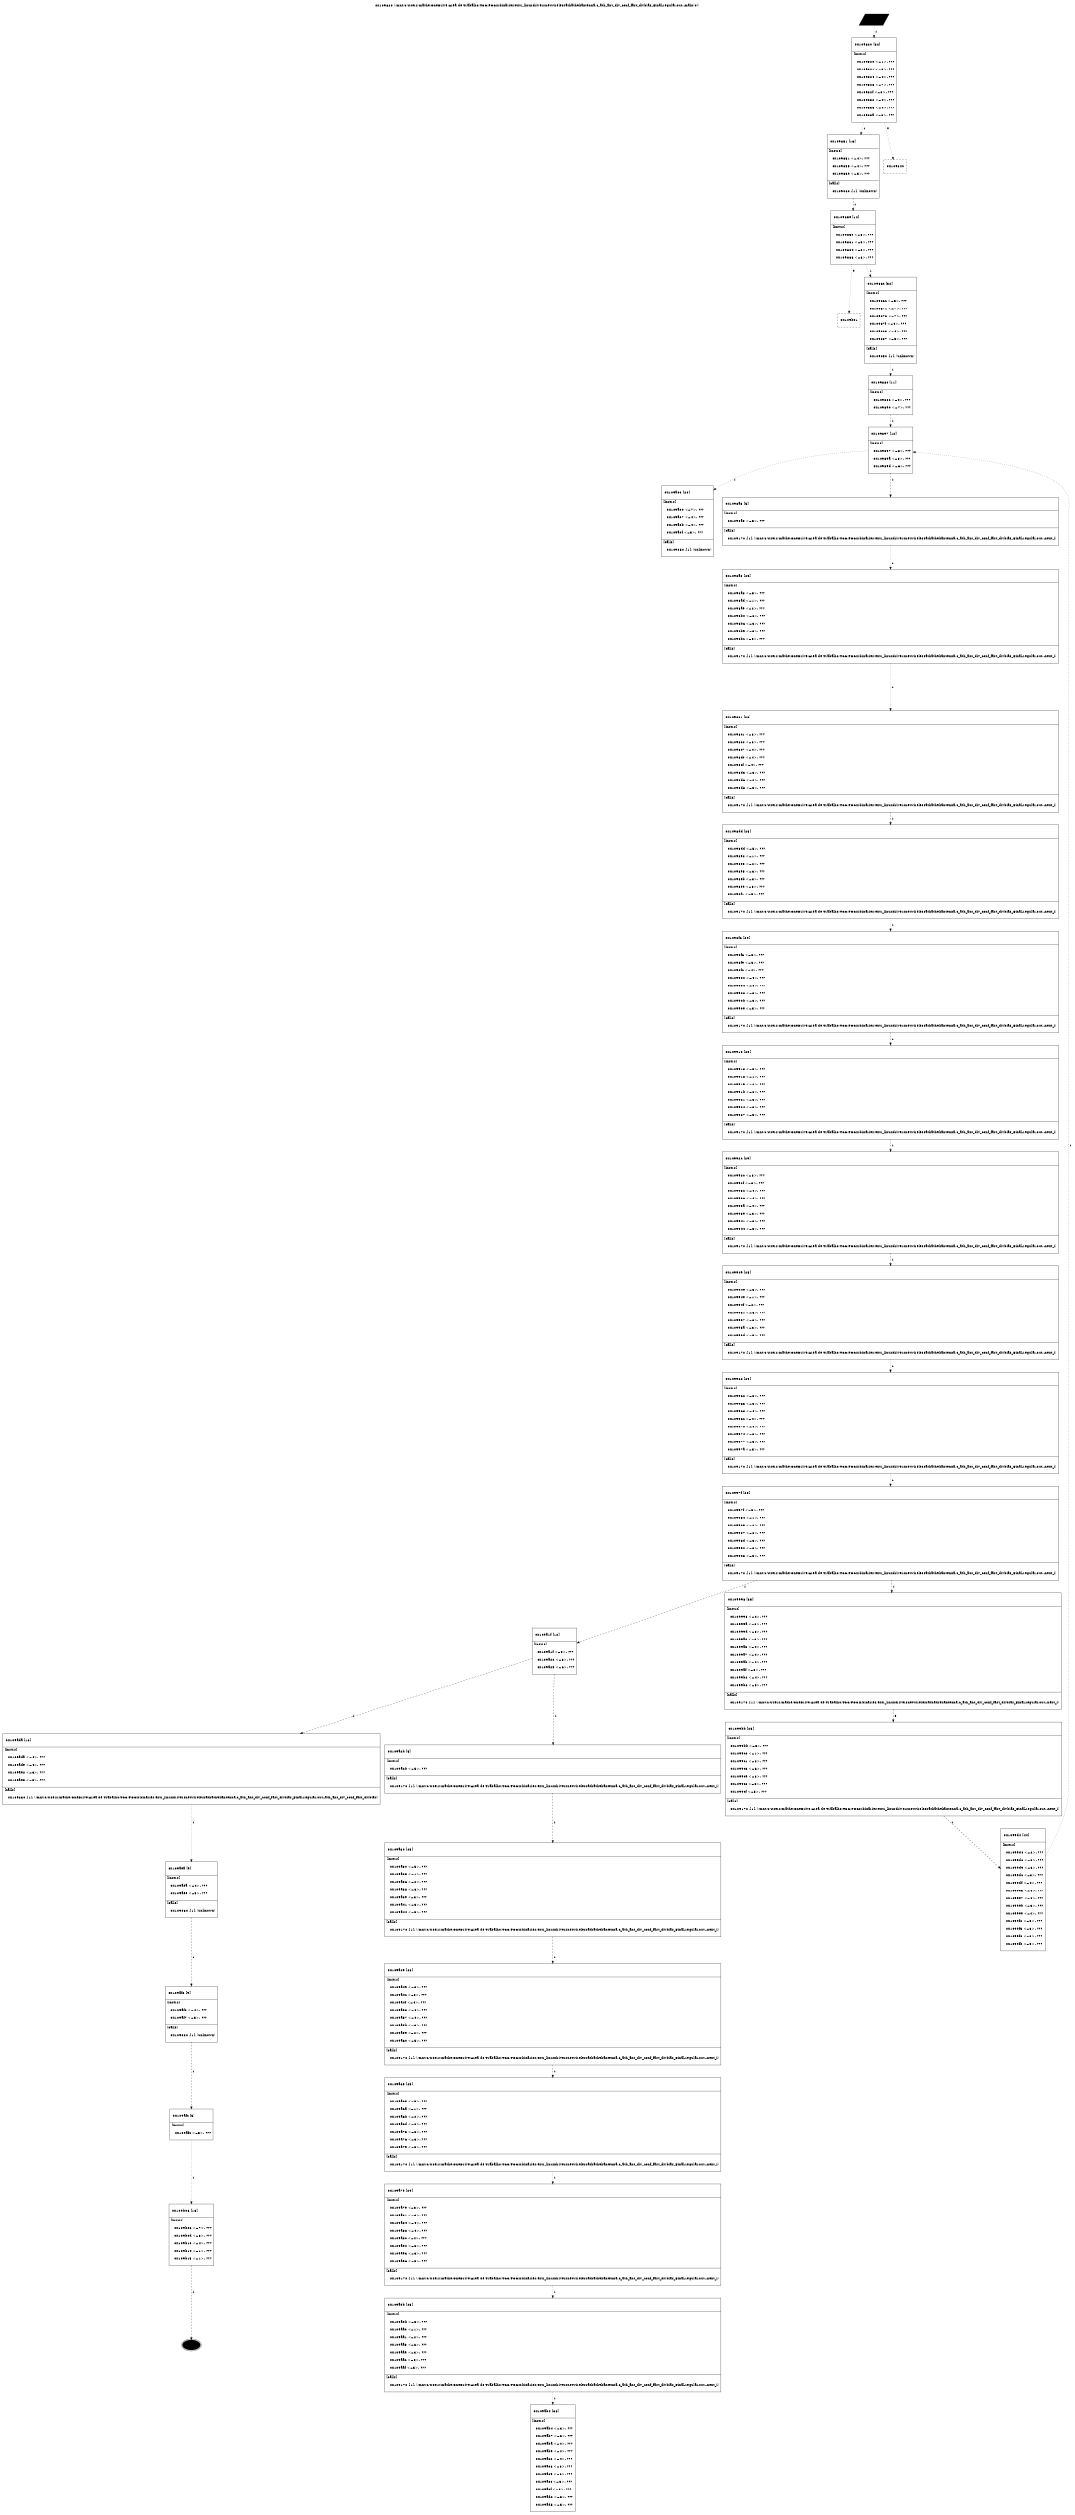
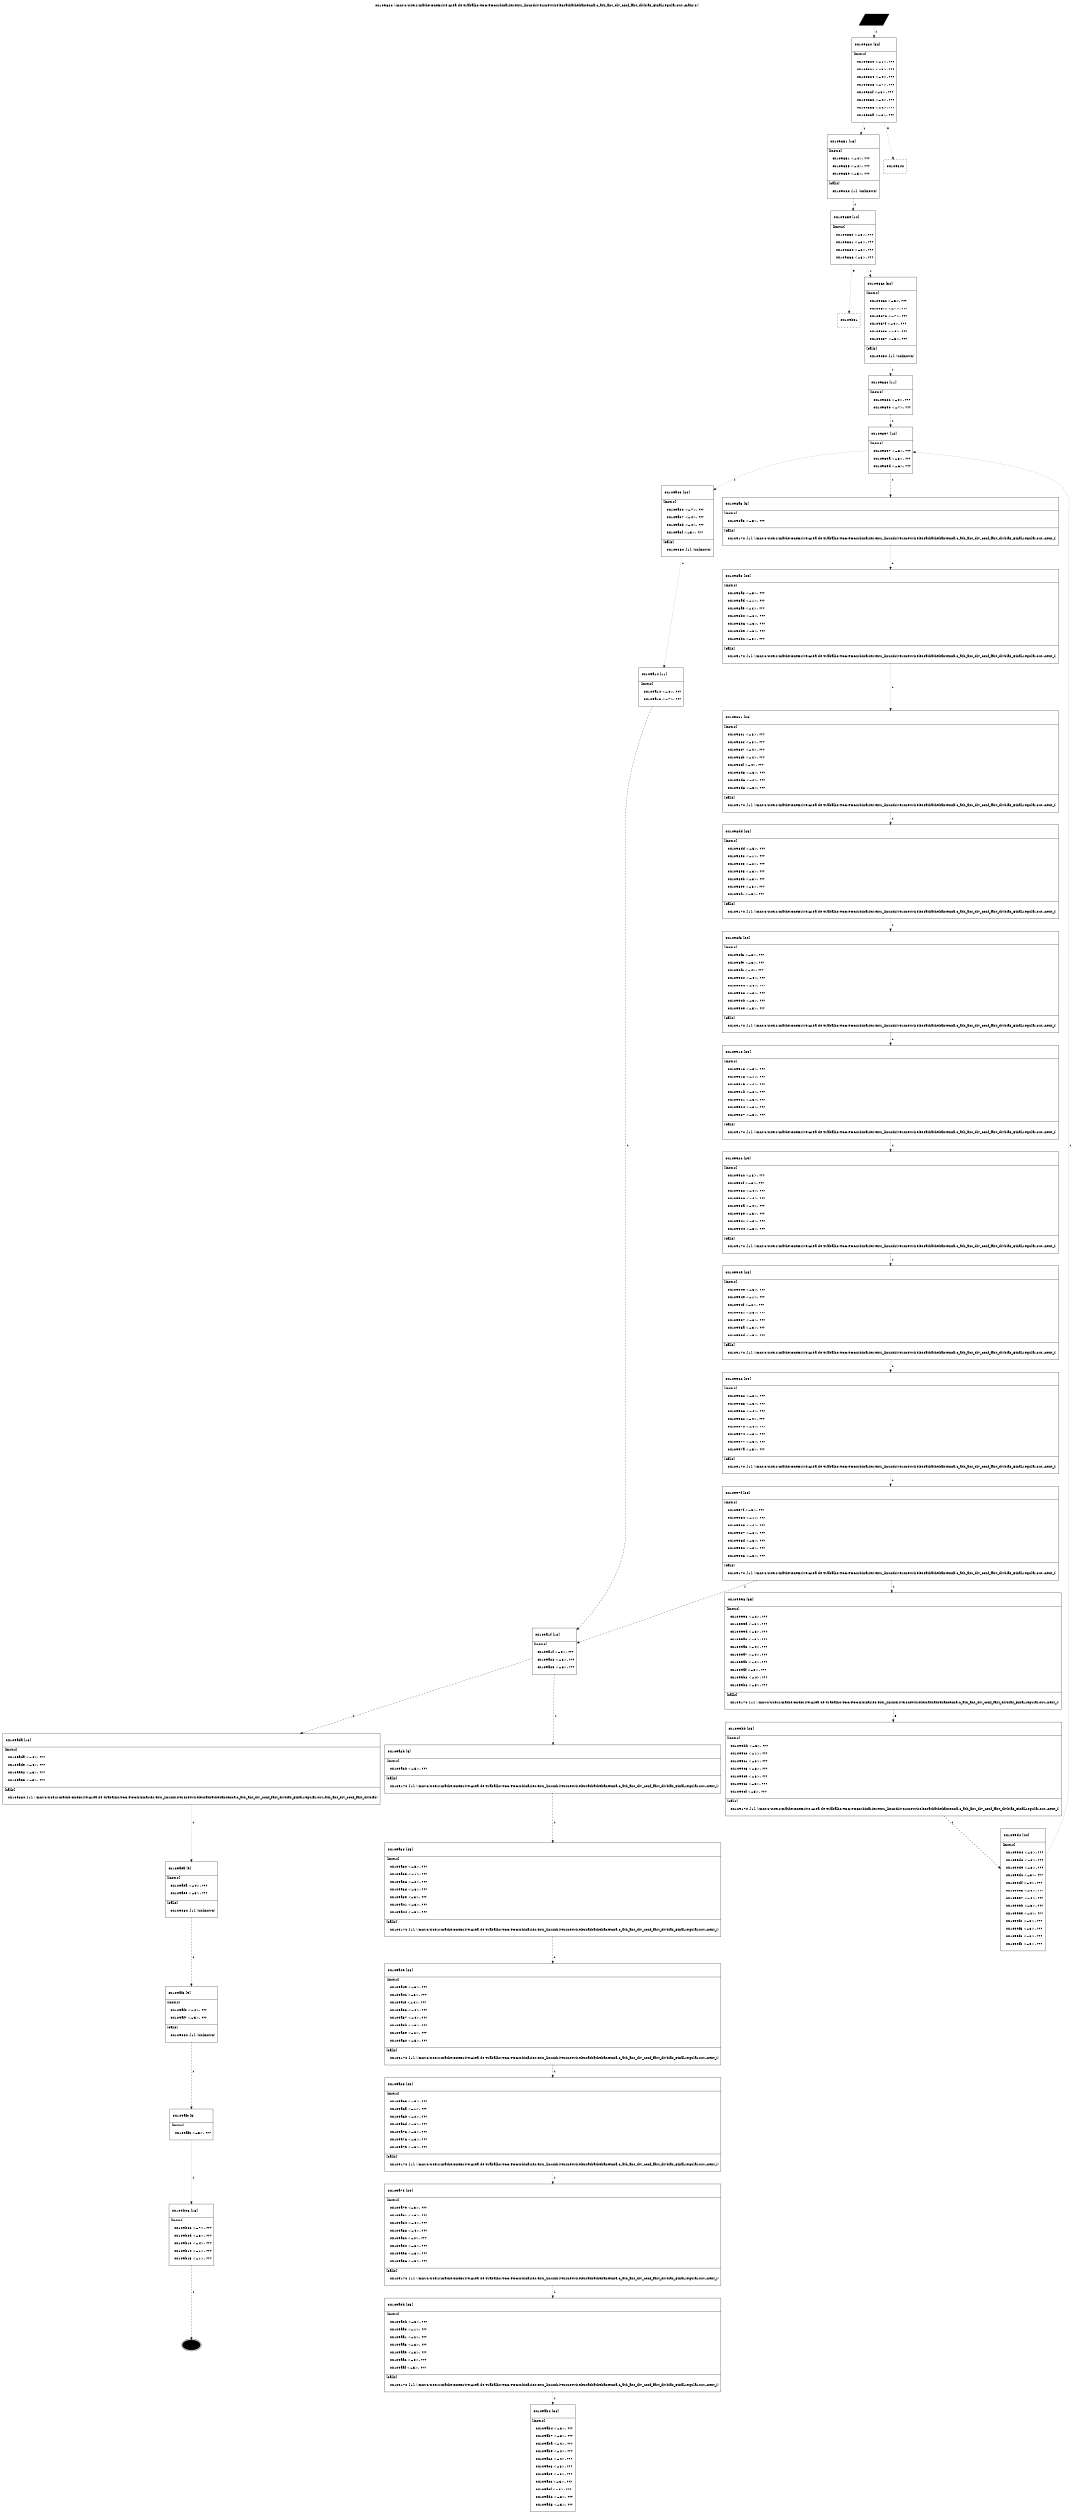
none -> (661, 687)
